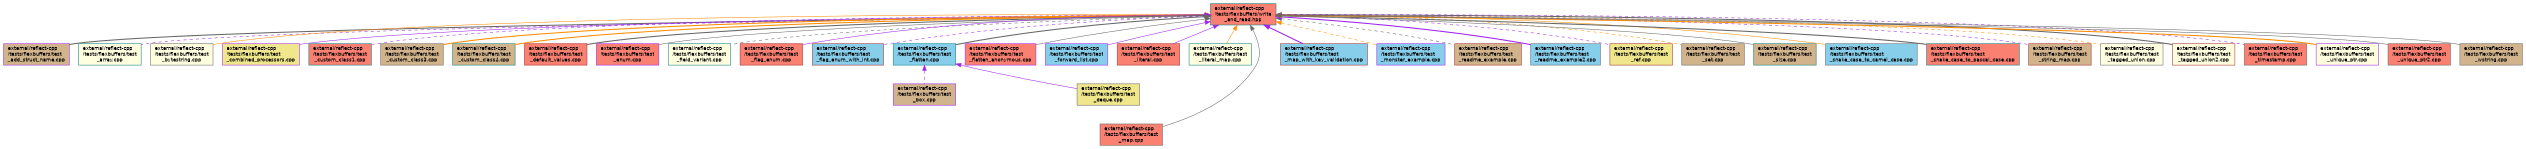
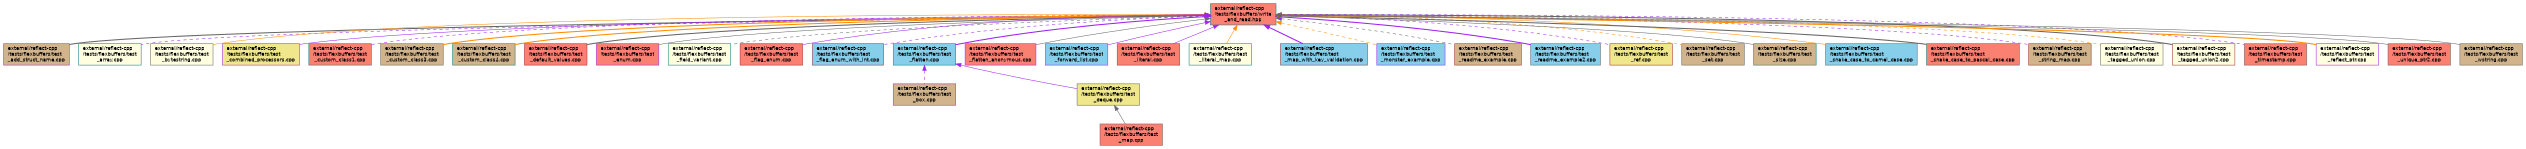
(1080, 27) -> (1080, 27)
(2347, 54) -> (2347, 54)
(1230, 94) -> (1121, 117)
